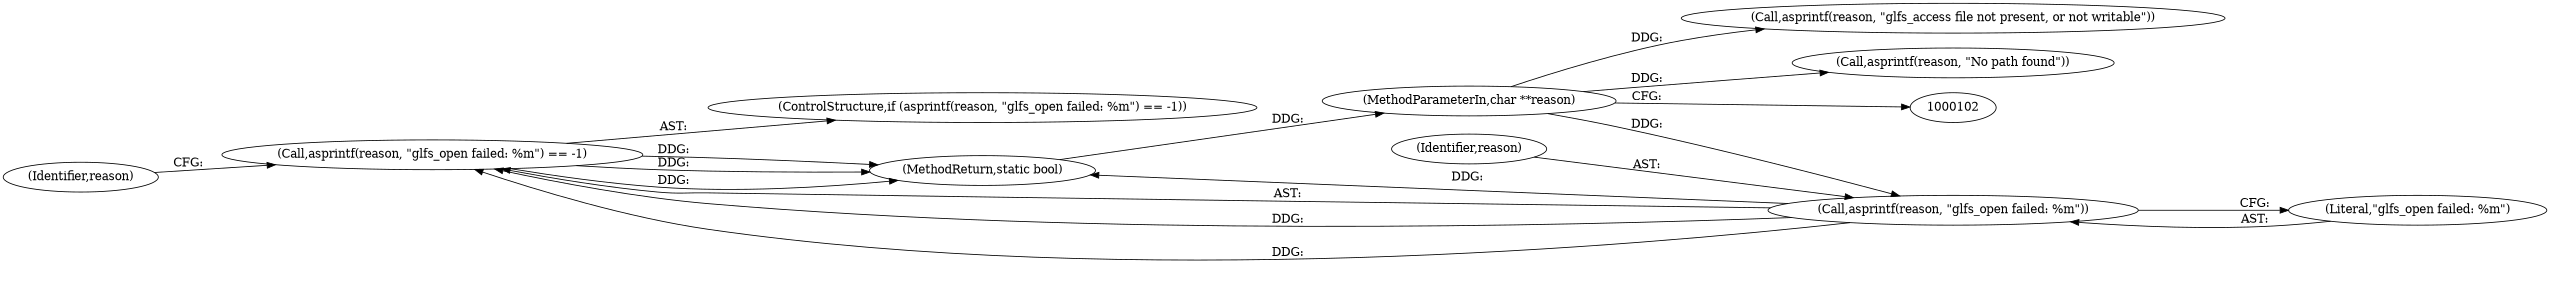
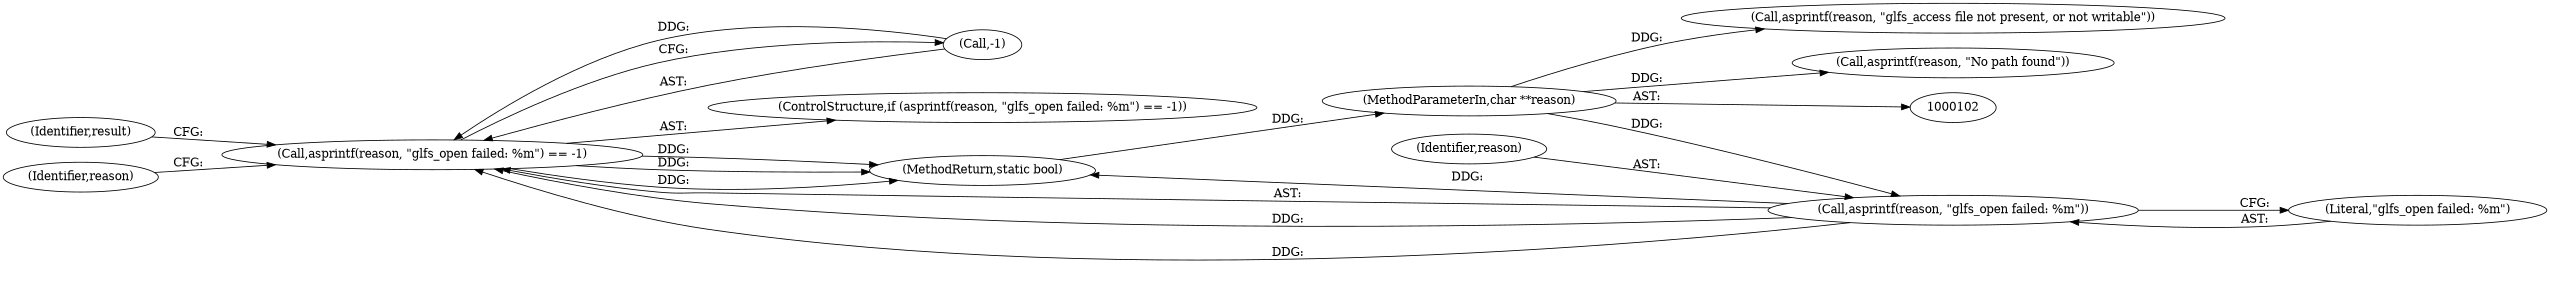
none -> (982, 45)
(1649, 97) -> (1649, 97)
none -> (81, 132)
